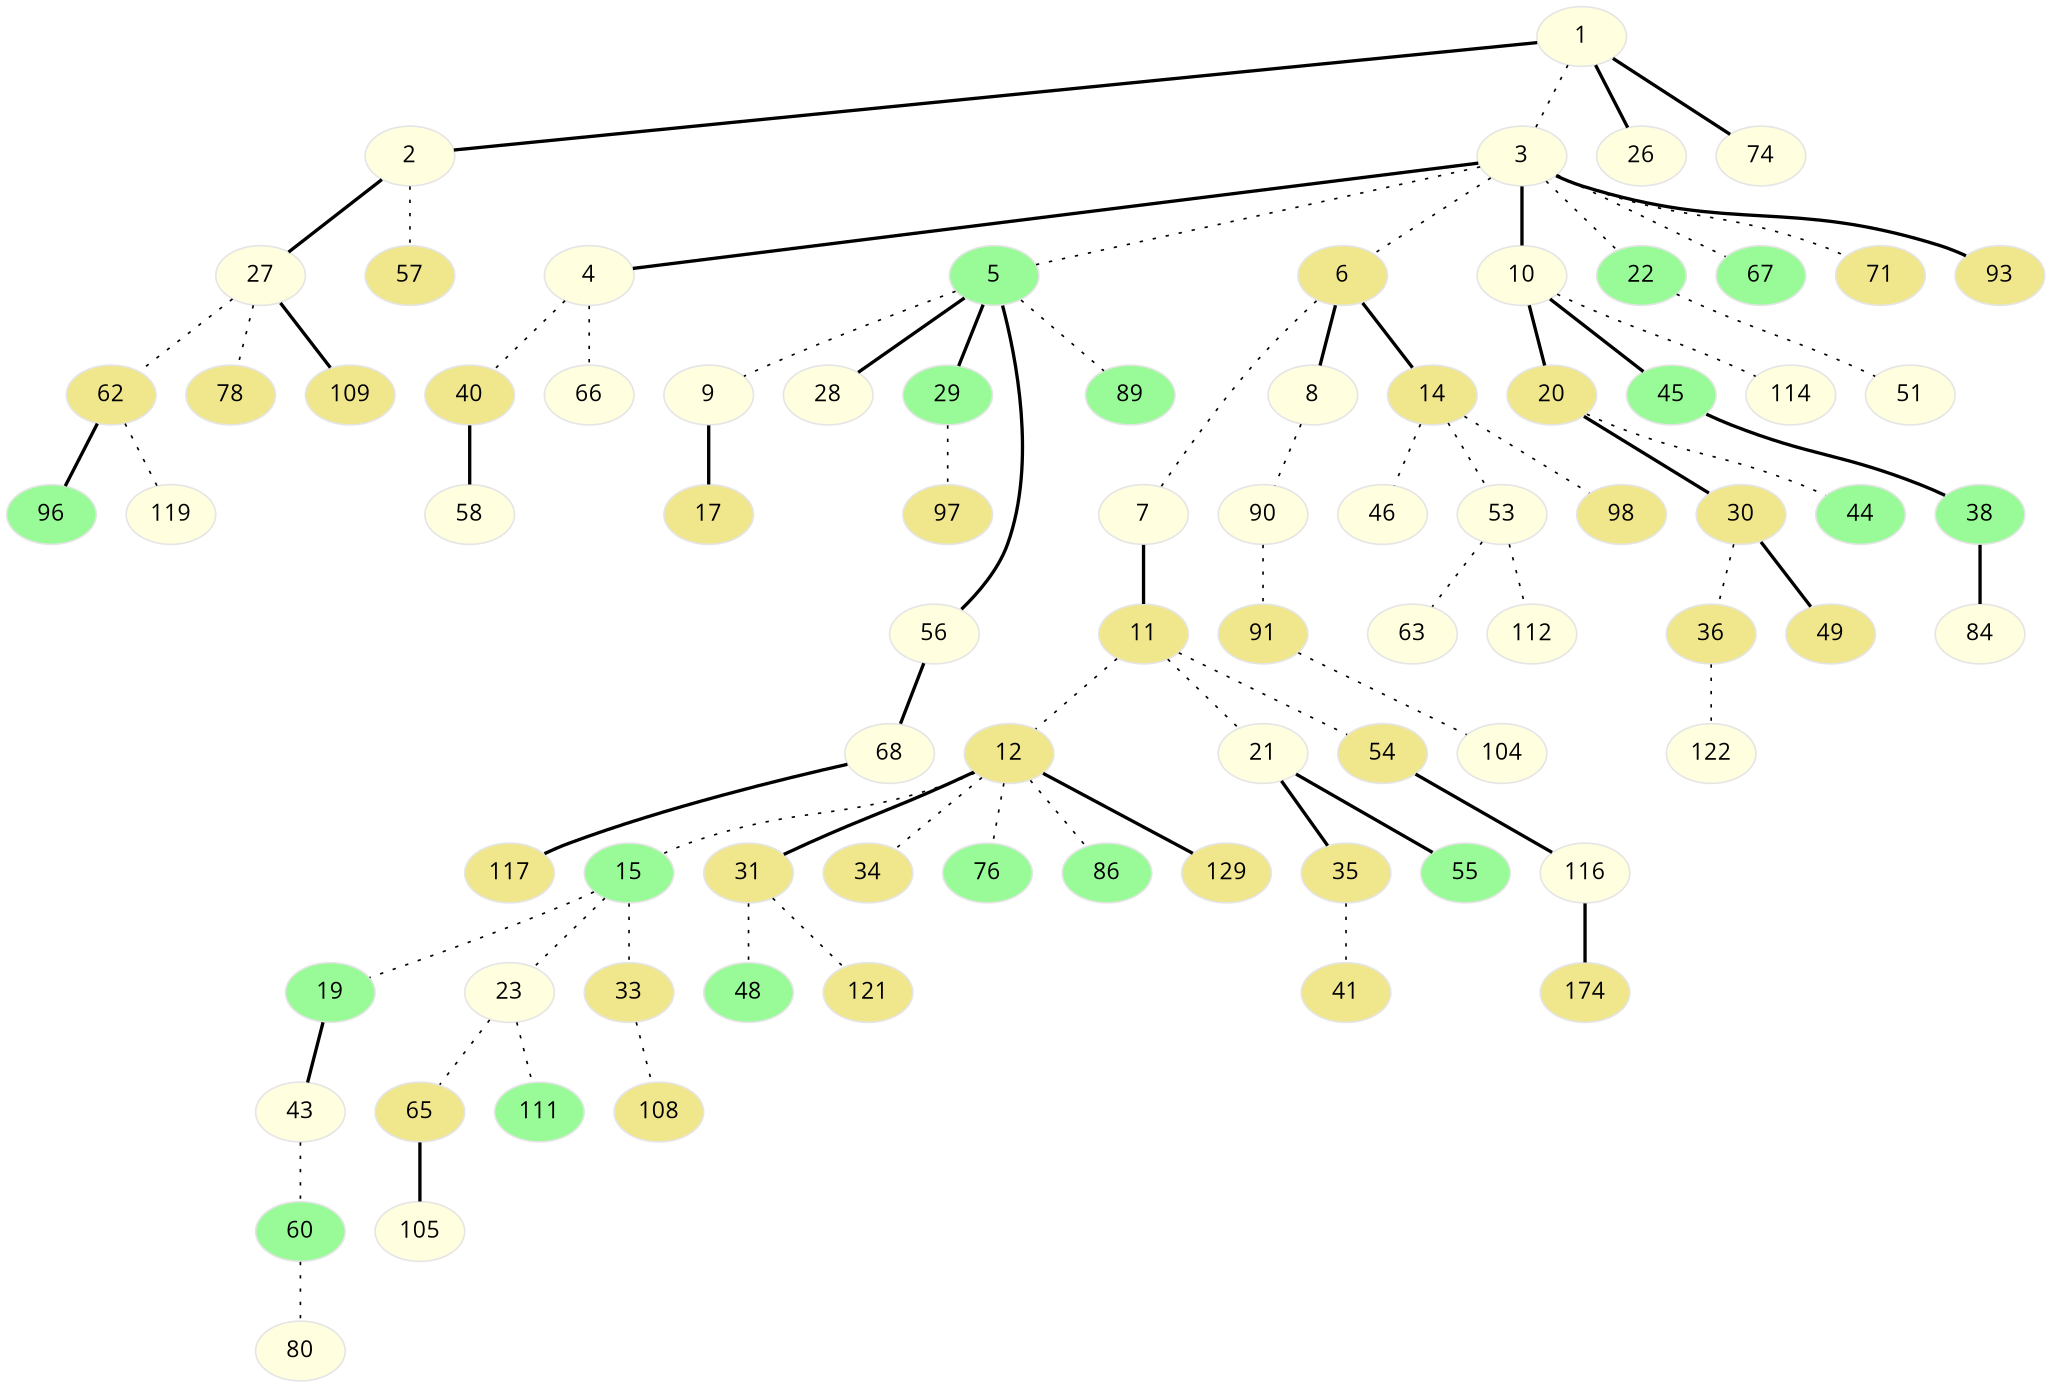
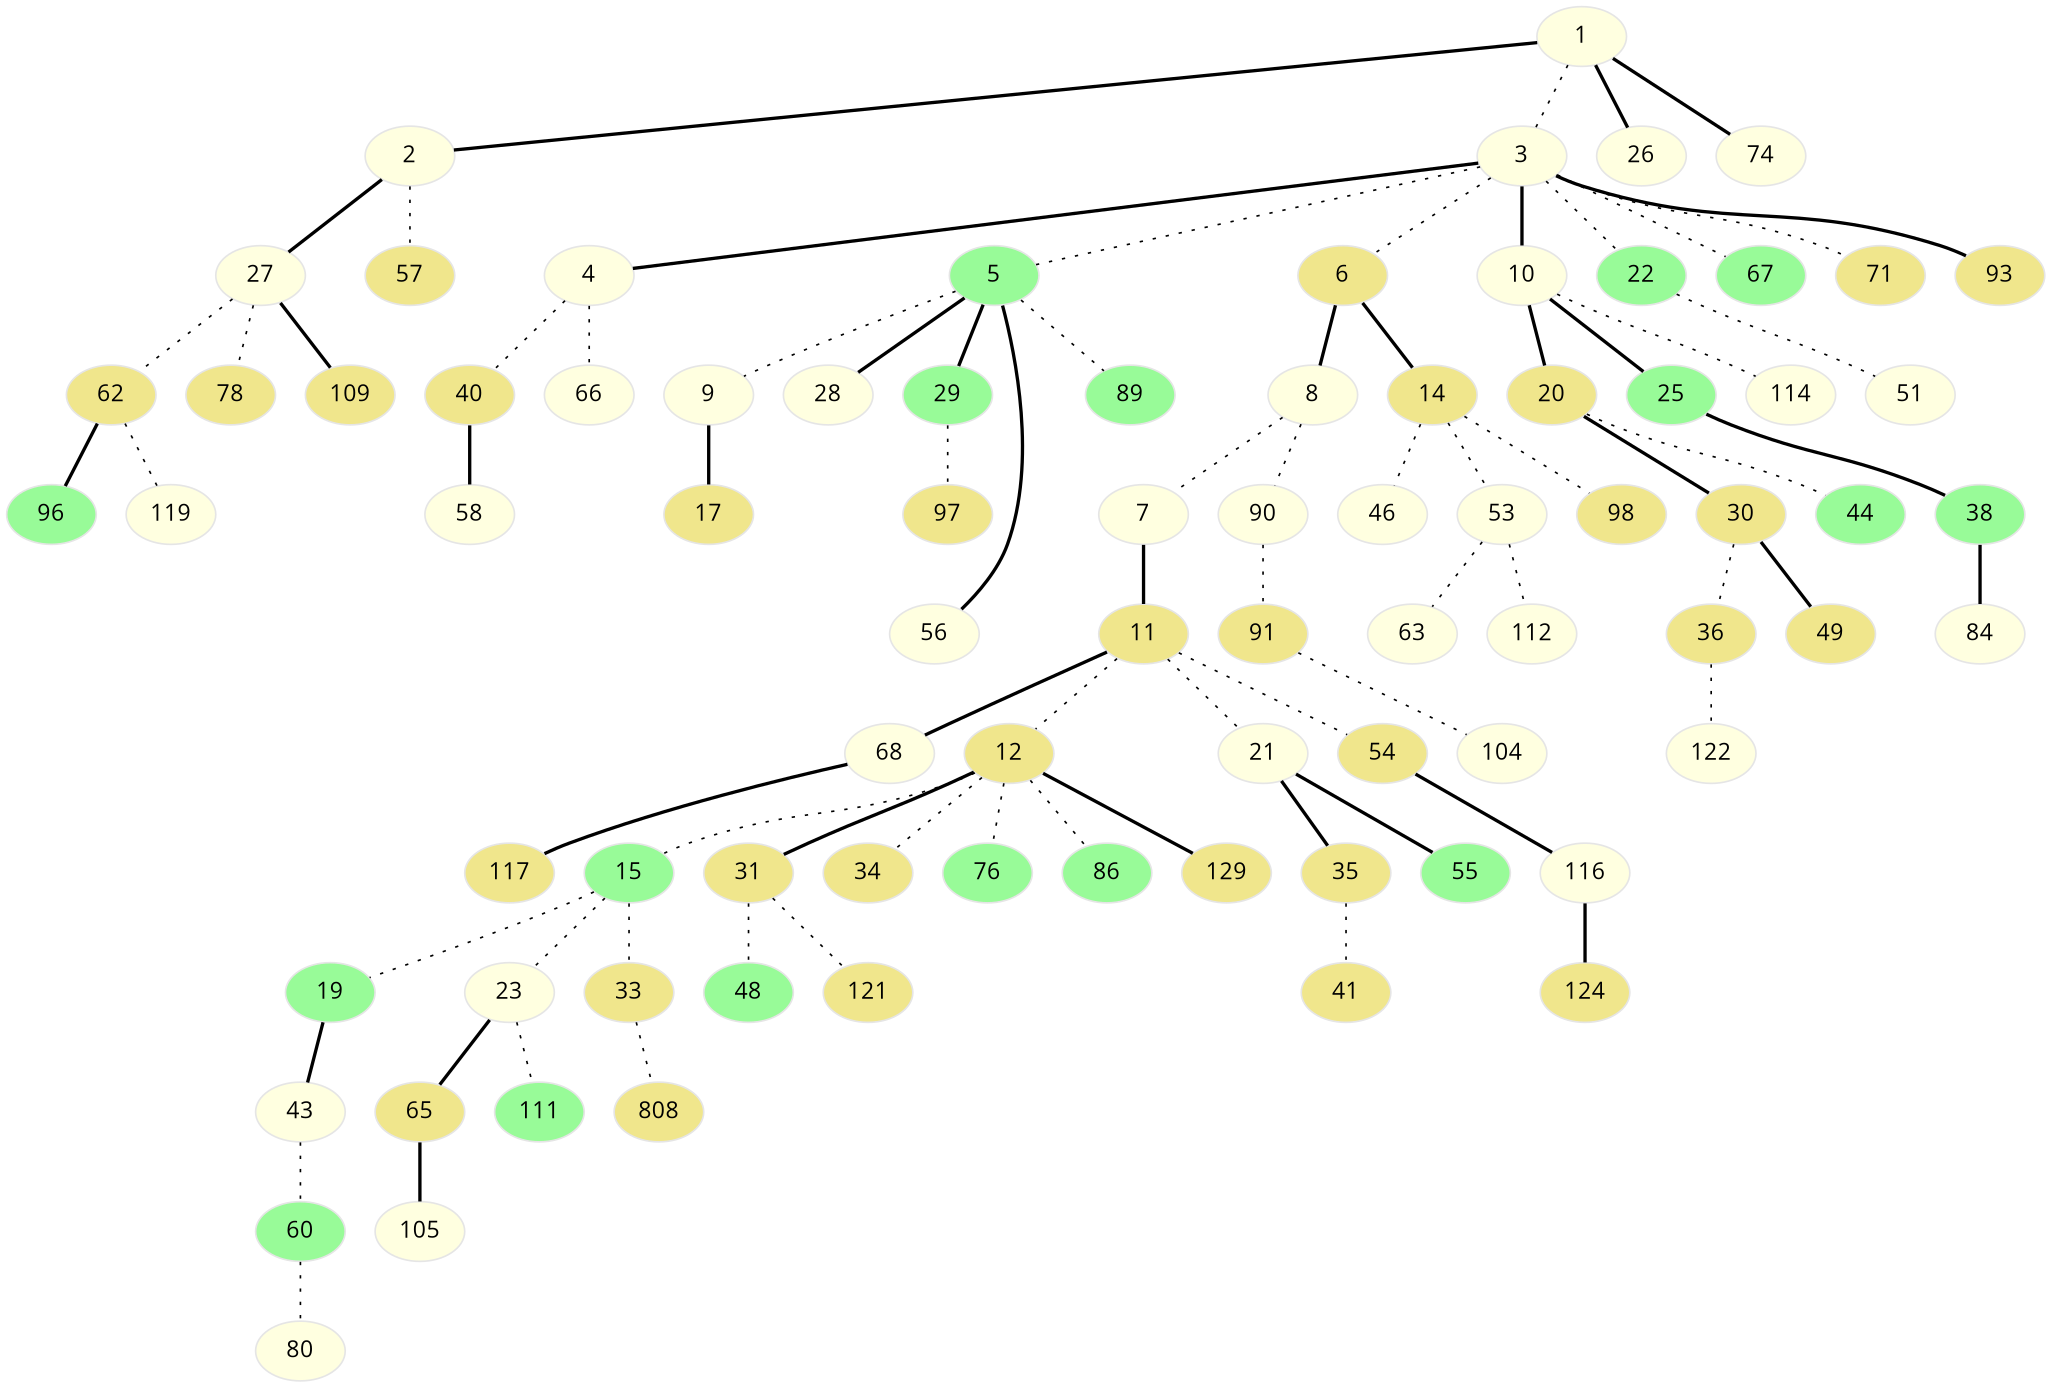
(1233, 389) -> (1228, 455)
(1671, 395) -> (1671, 395)
(912, 693) -> (1016, 693)
(1585, 993) -> (1585, 993)
(465, 1052) -> (465, 1052)
(659, 1112) -> (659, 1112)
